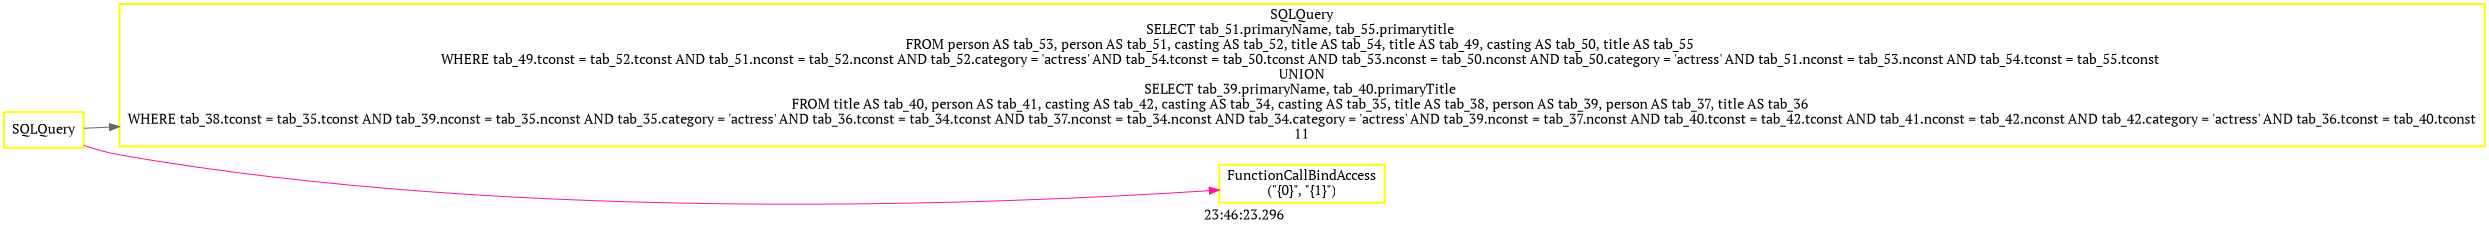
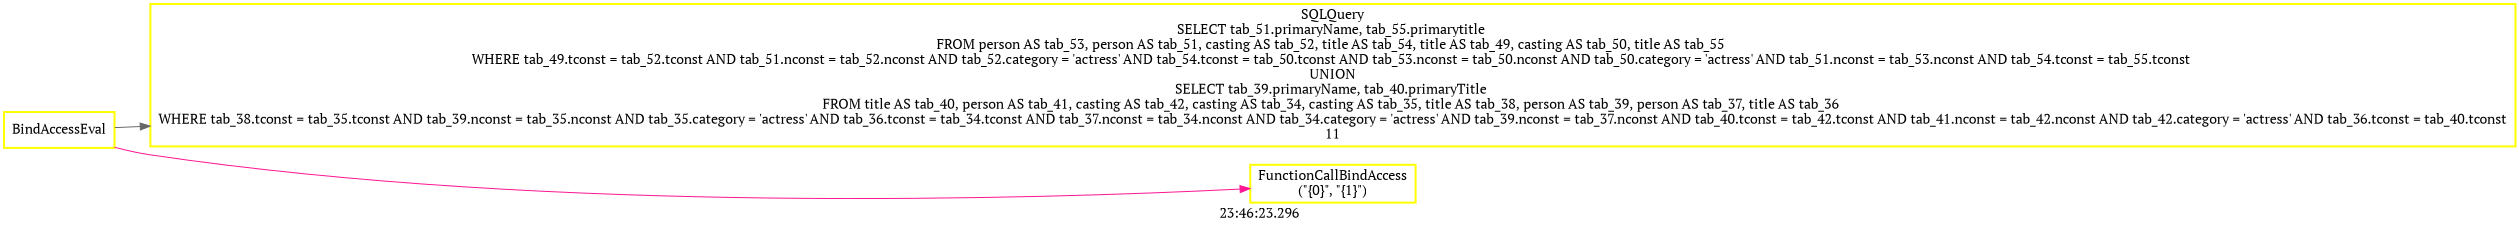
(44, 130) -> (59, 130)
